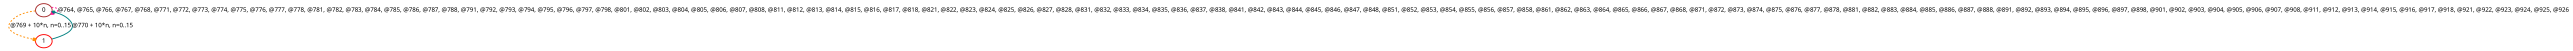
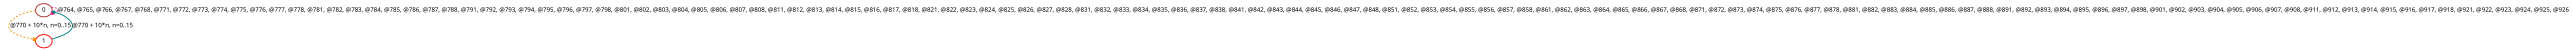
(41, 26) -> (41, 26)
